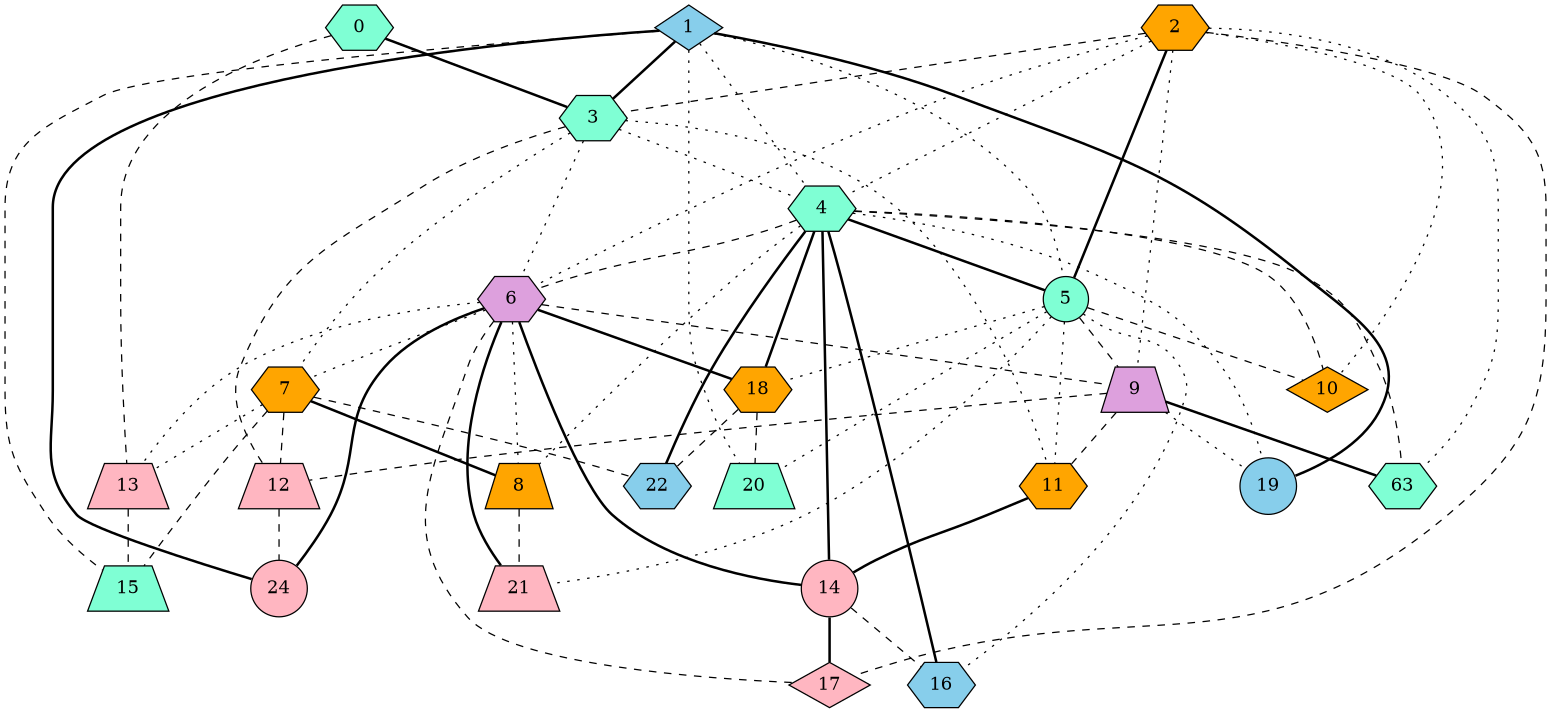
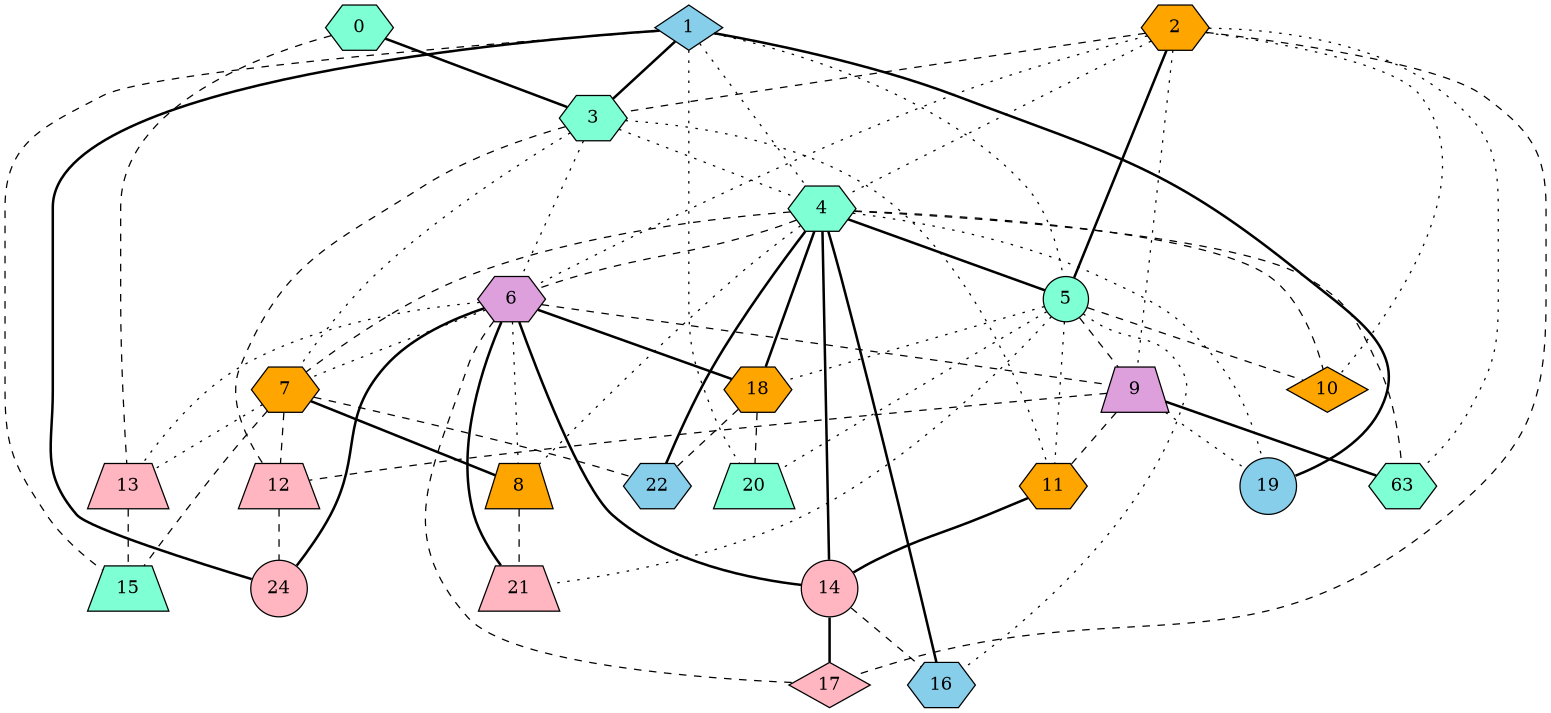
none -> (548, 251)
